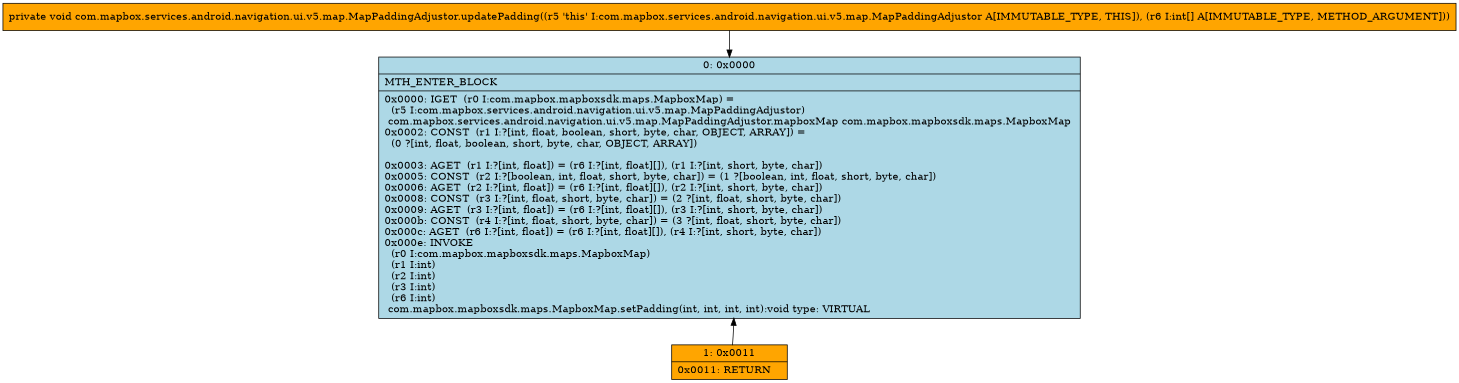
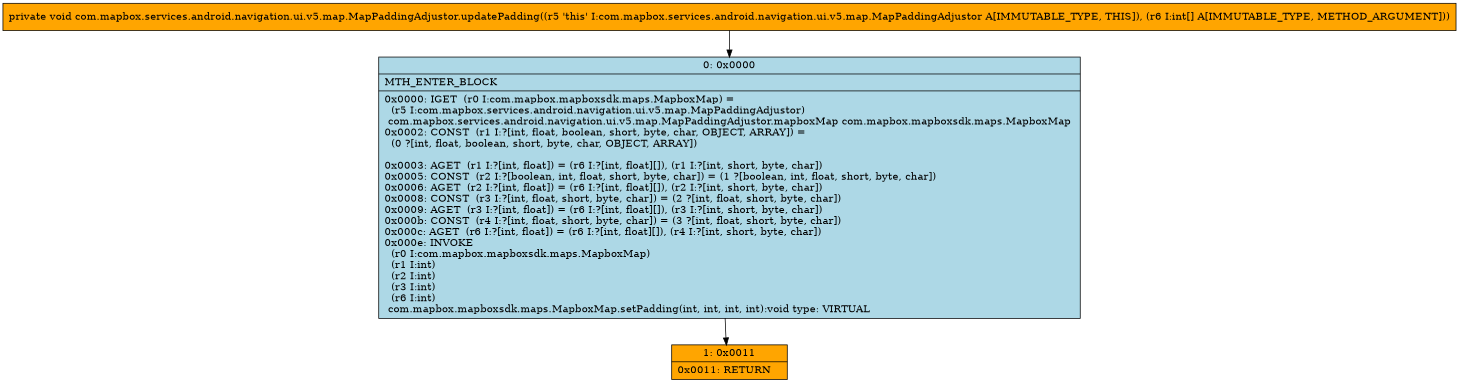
(733, 335) -> (725, 328)
